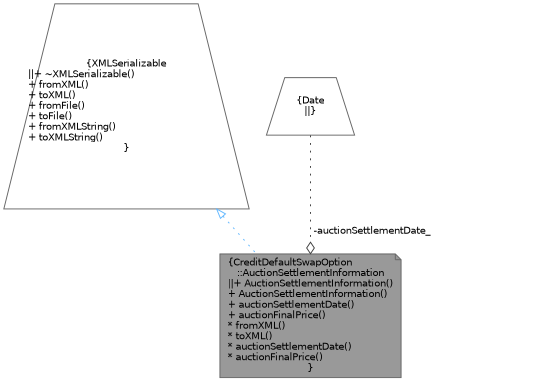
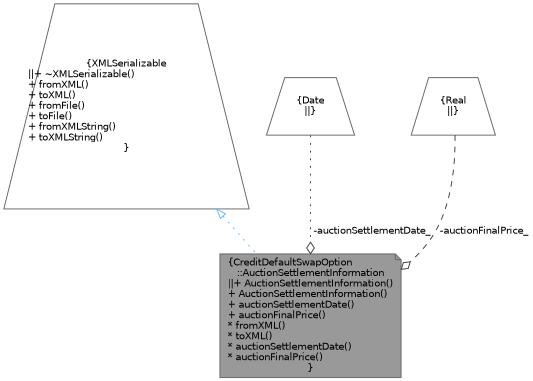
none -> (453, 106)
